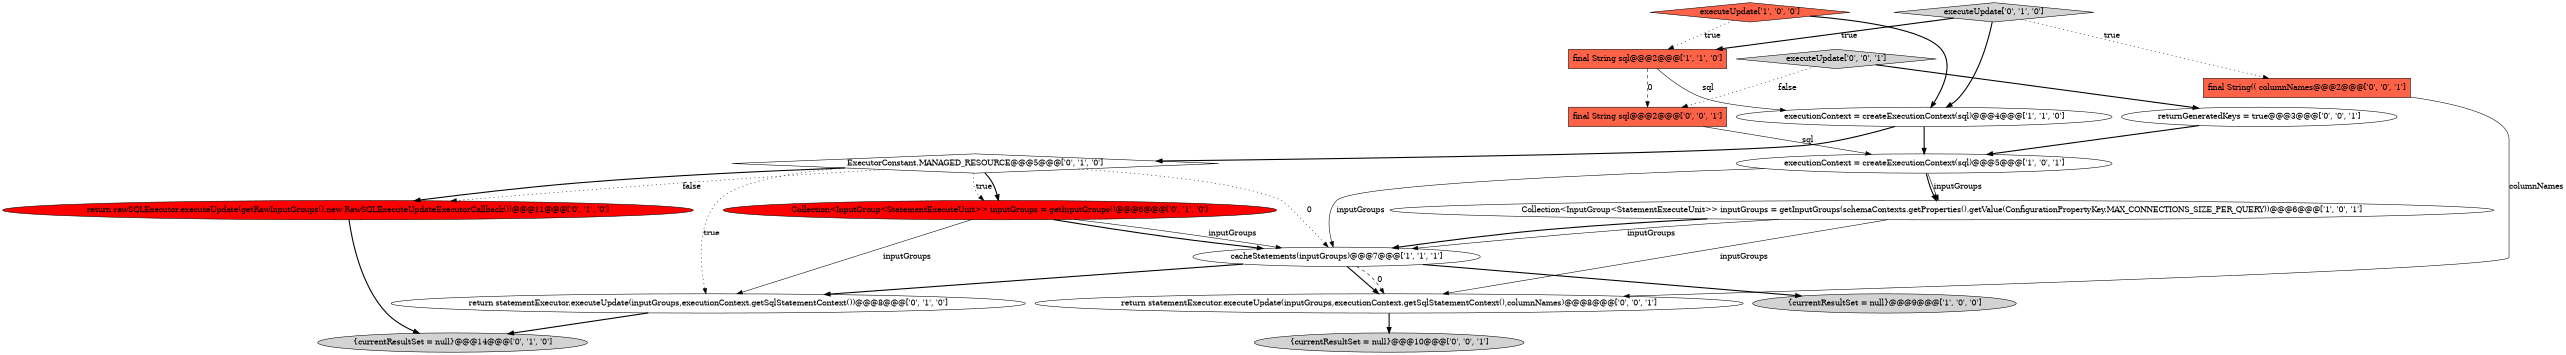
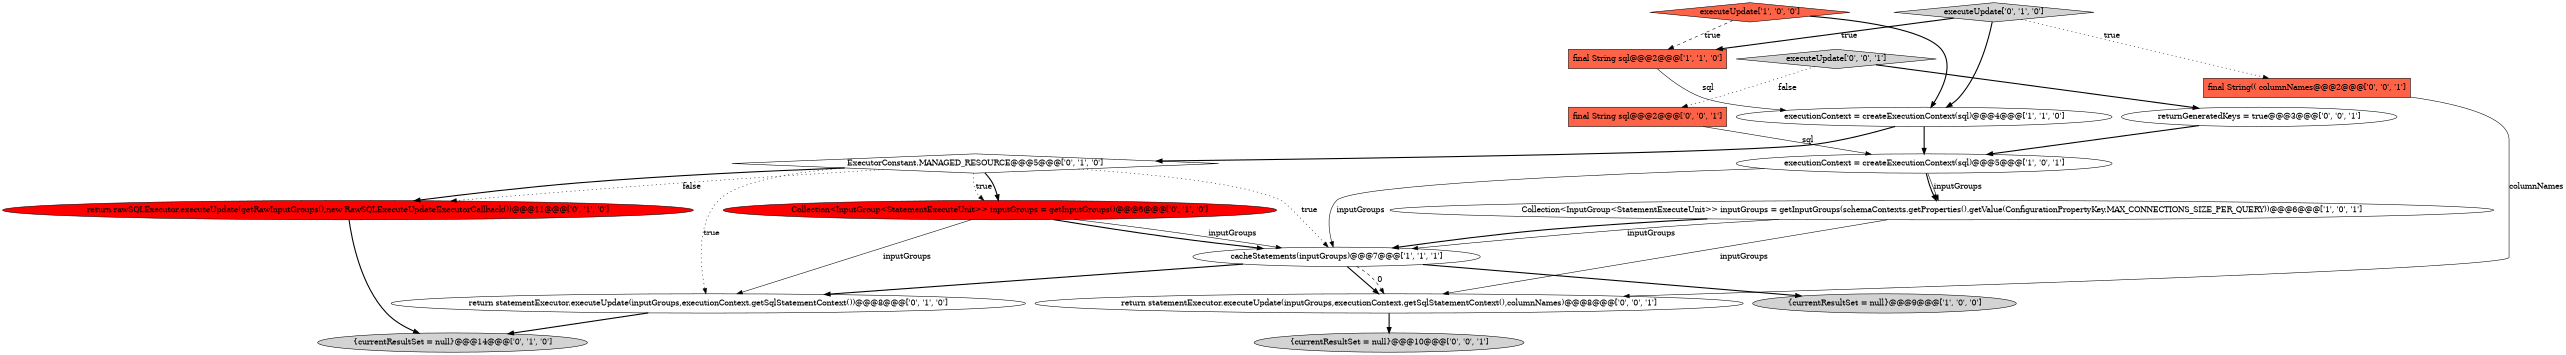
(1703, 34) -> (1703, 34)
(1648, 85) -> none
(1310, 210) -> (1310, 210)
